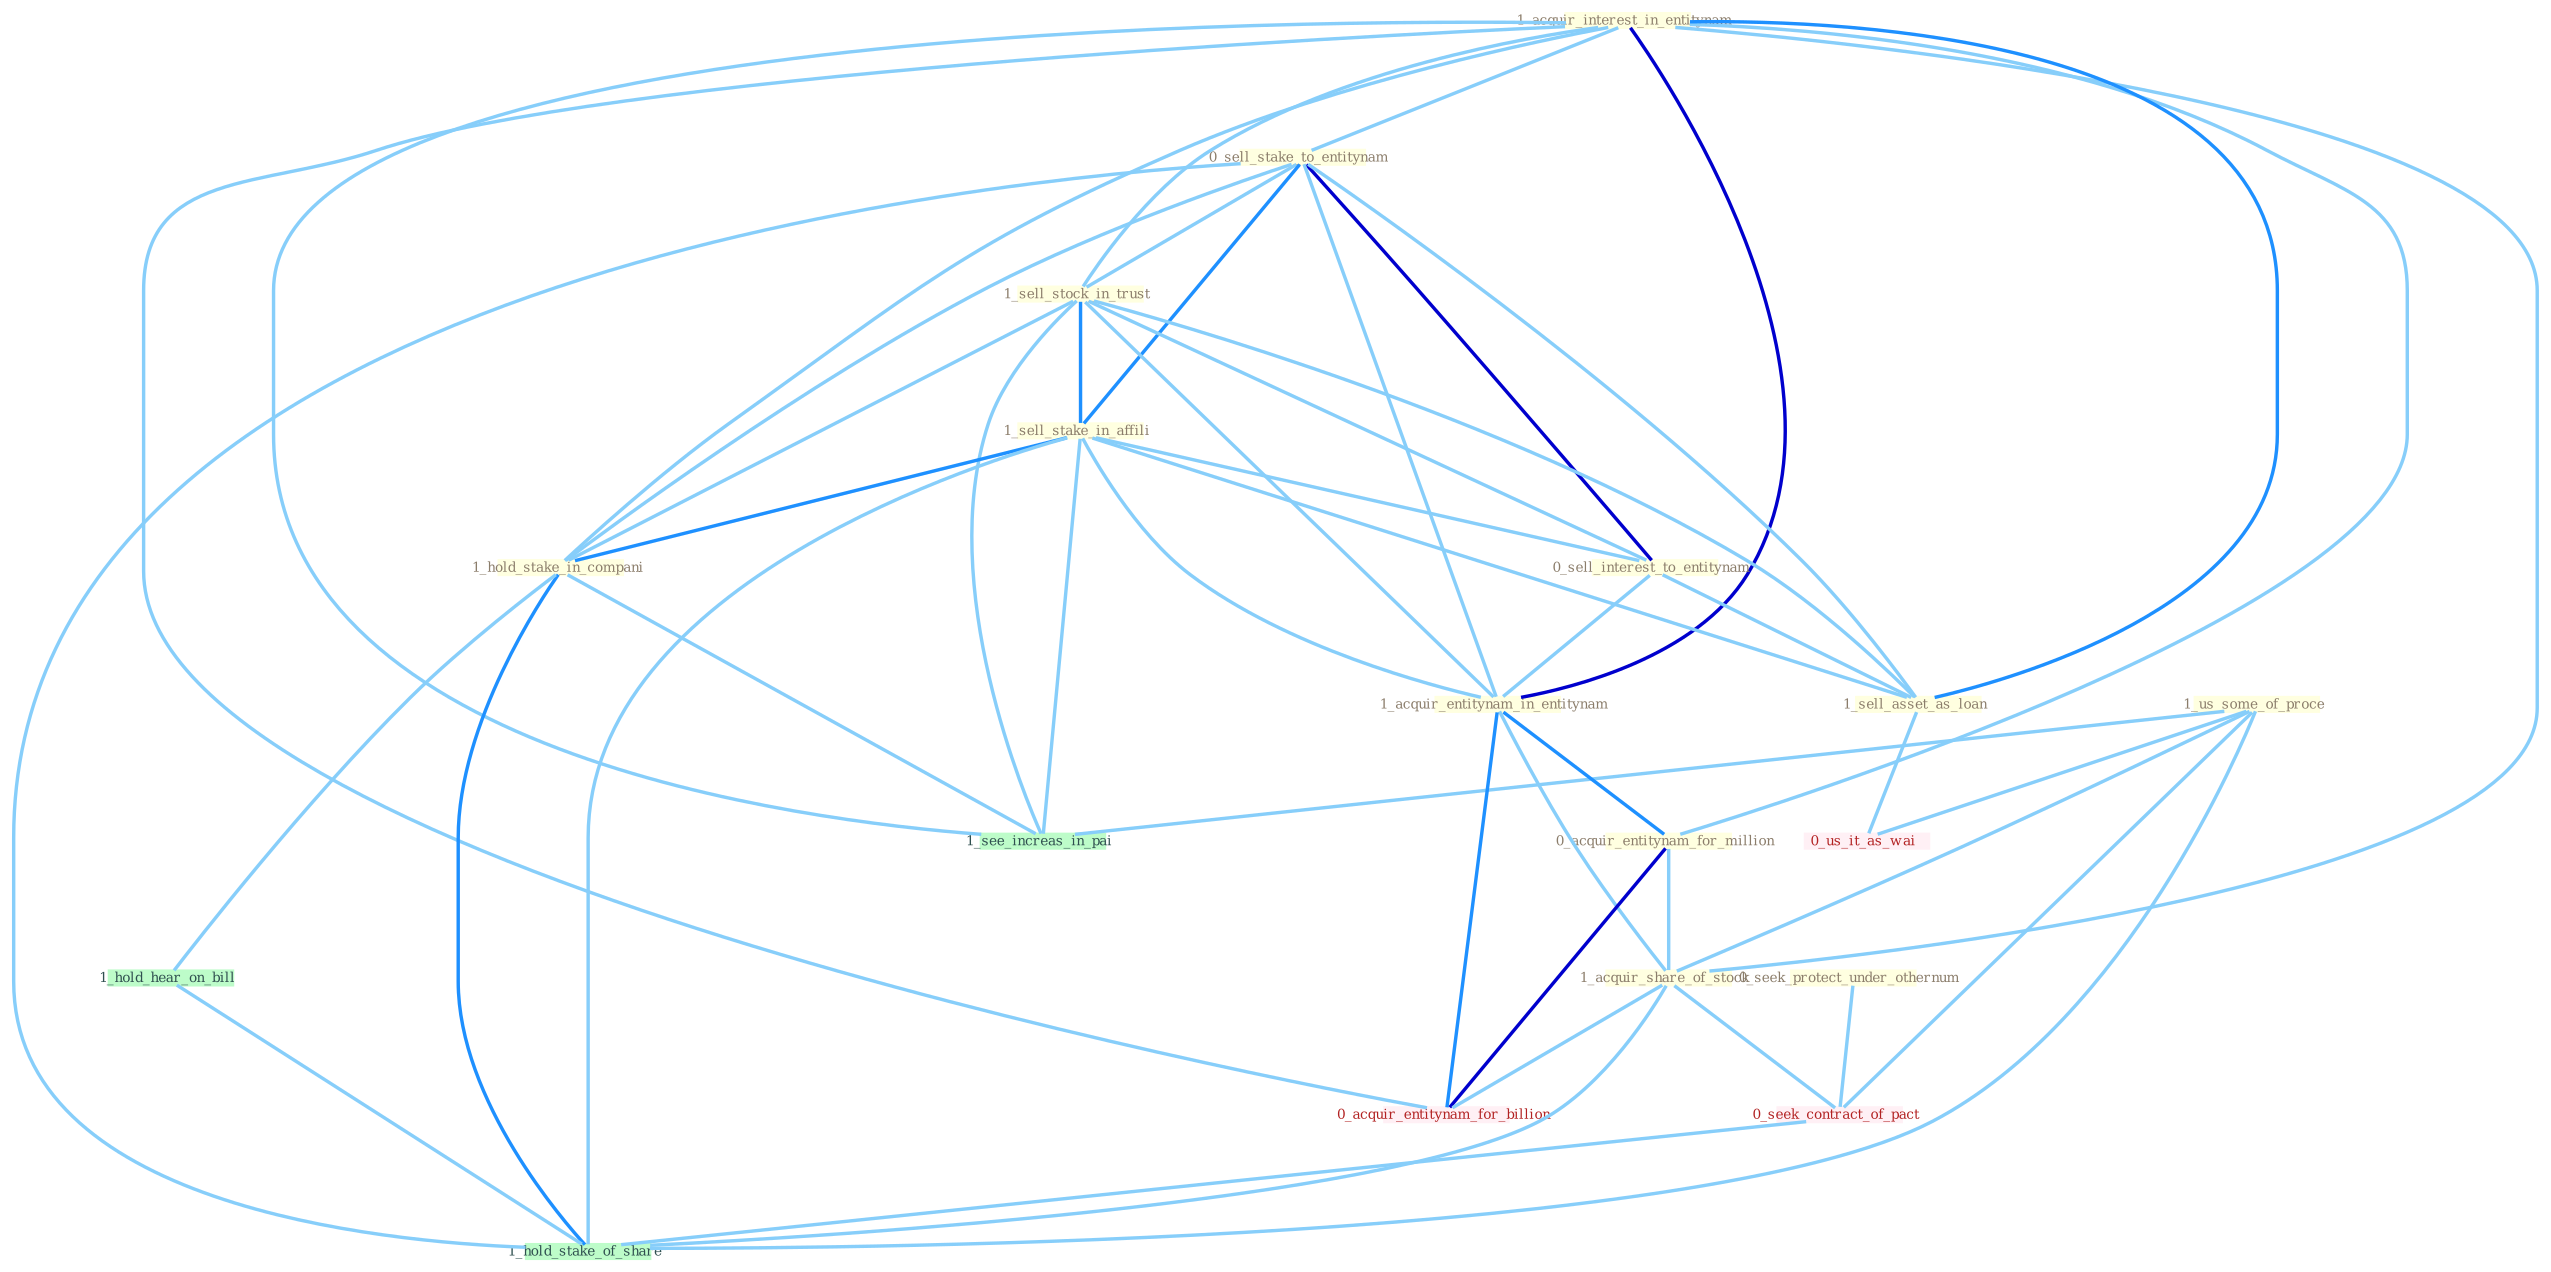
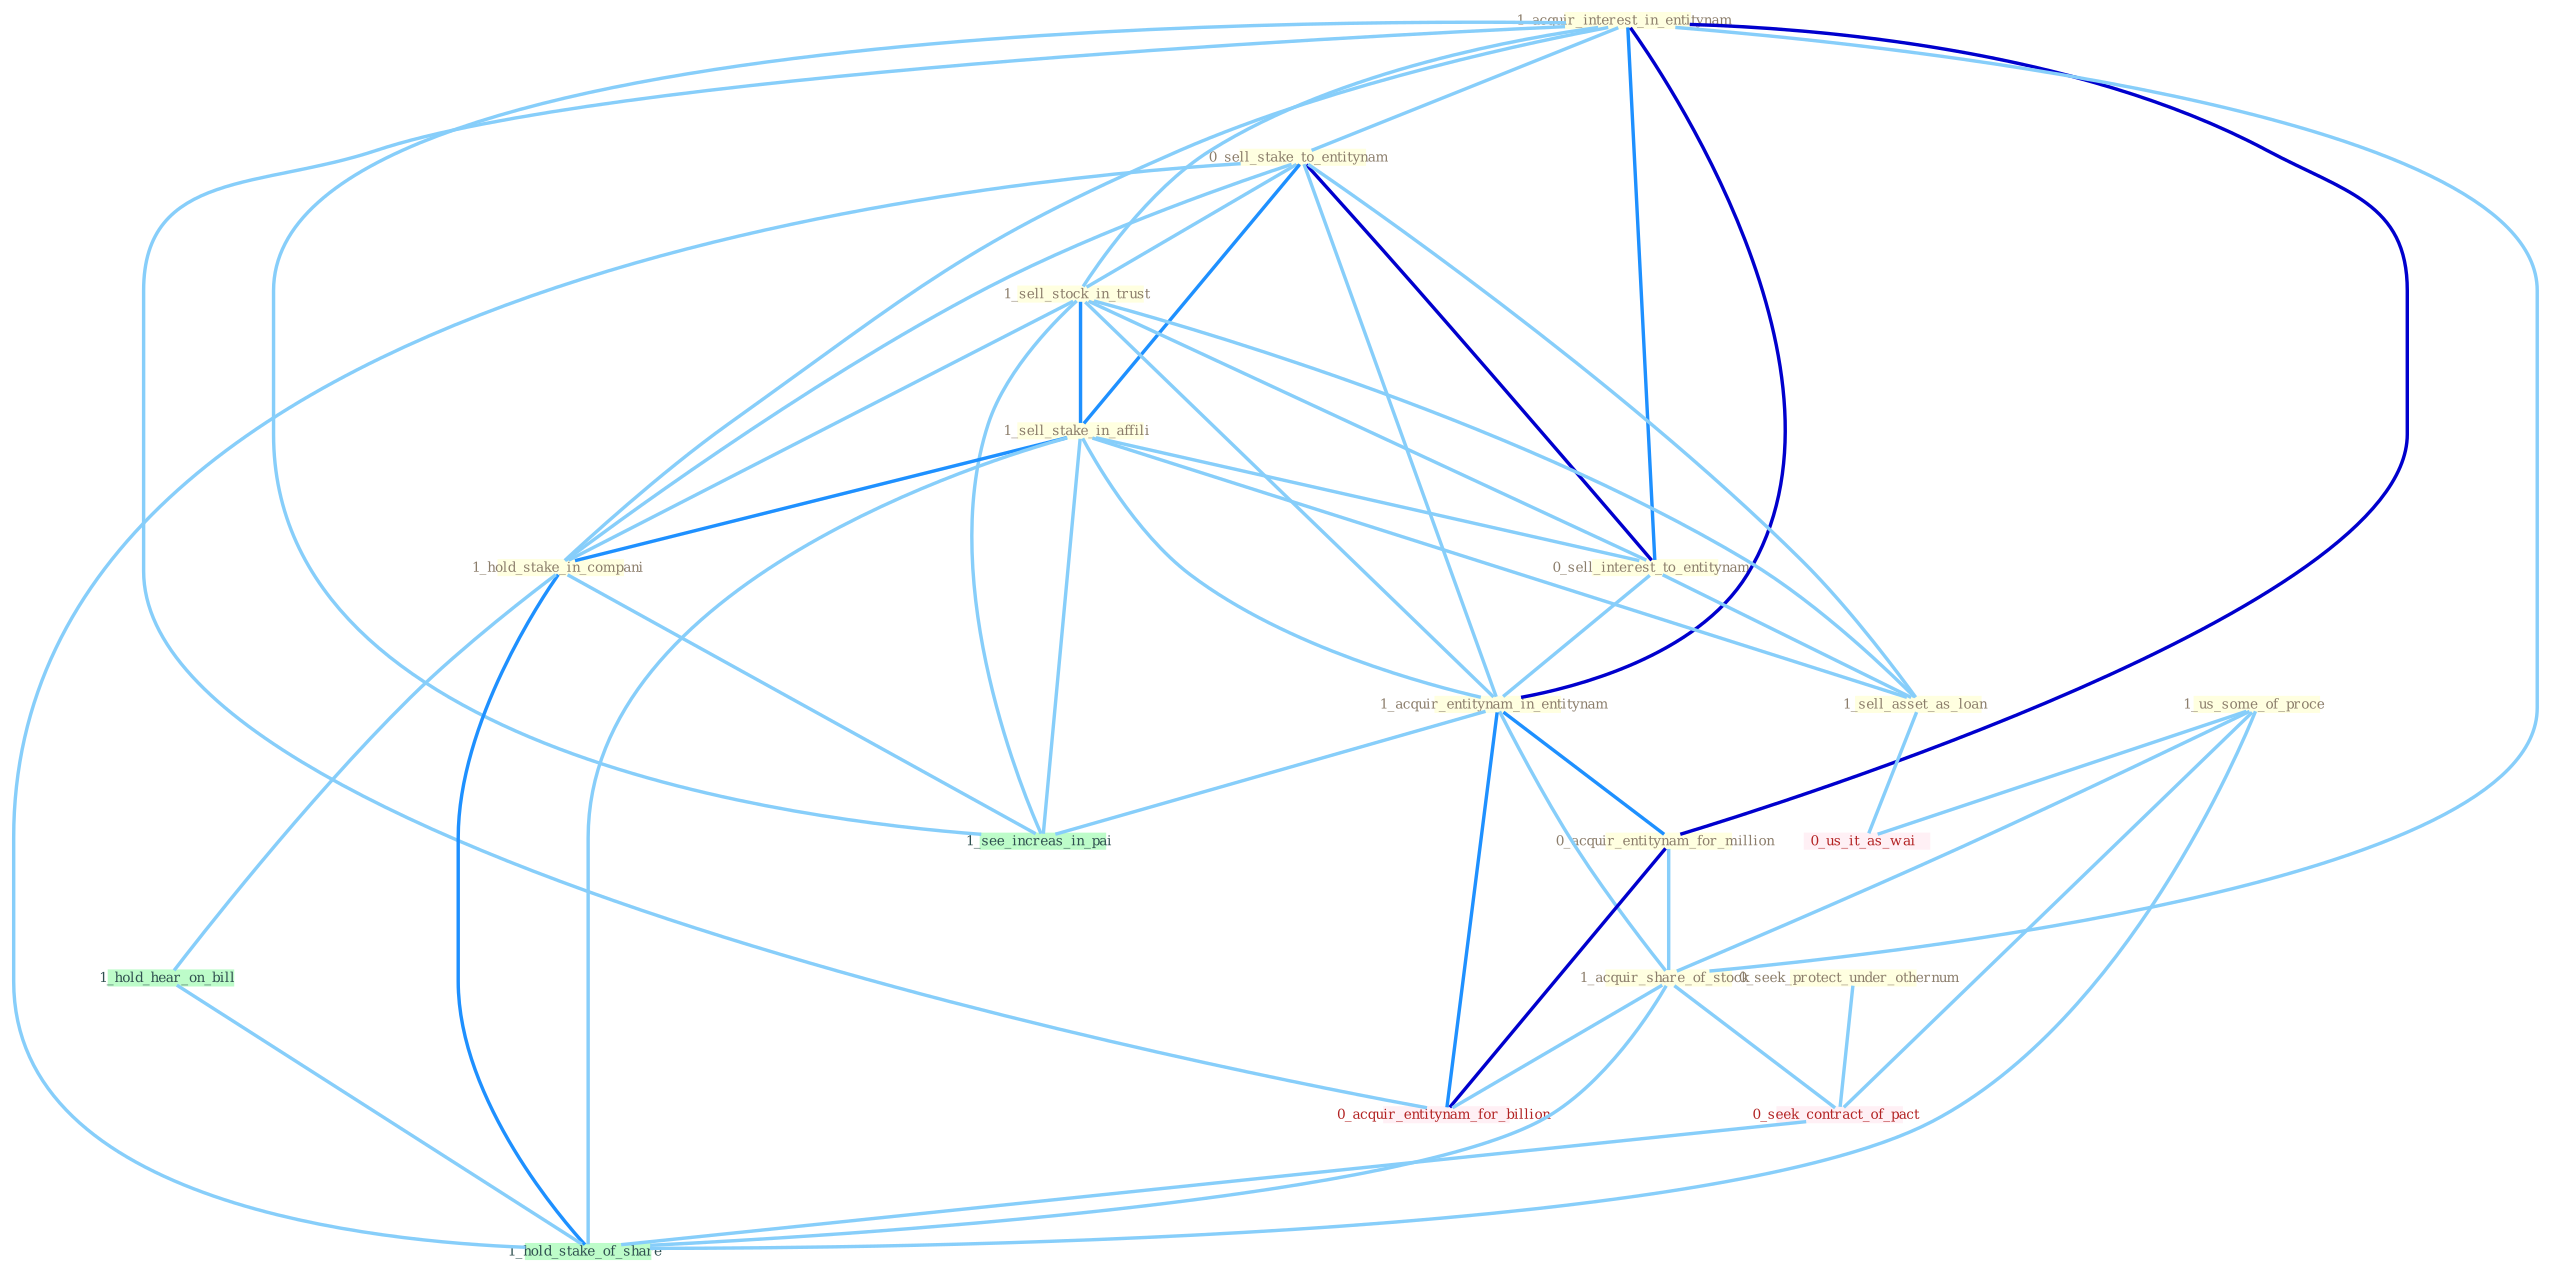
(2266, 240) -> (1641, 294)
(2407, 385) -> (2407, 385)
(1650, 773) -> (1270, 773)
